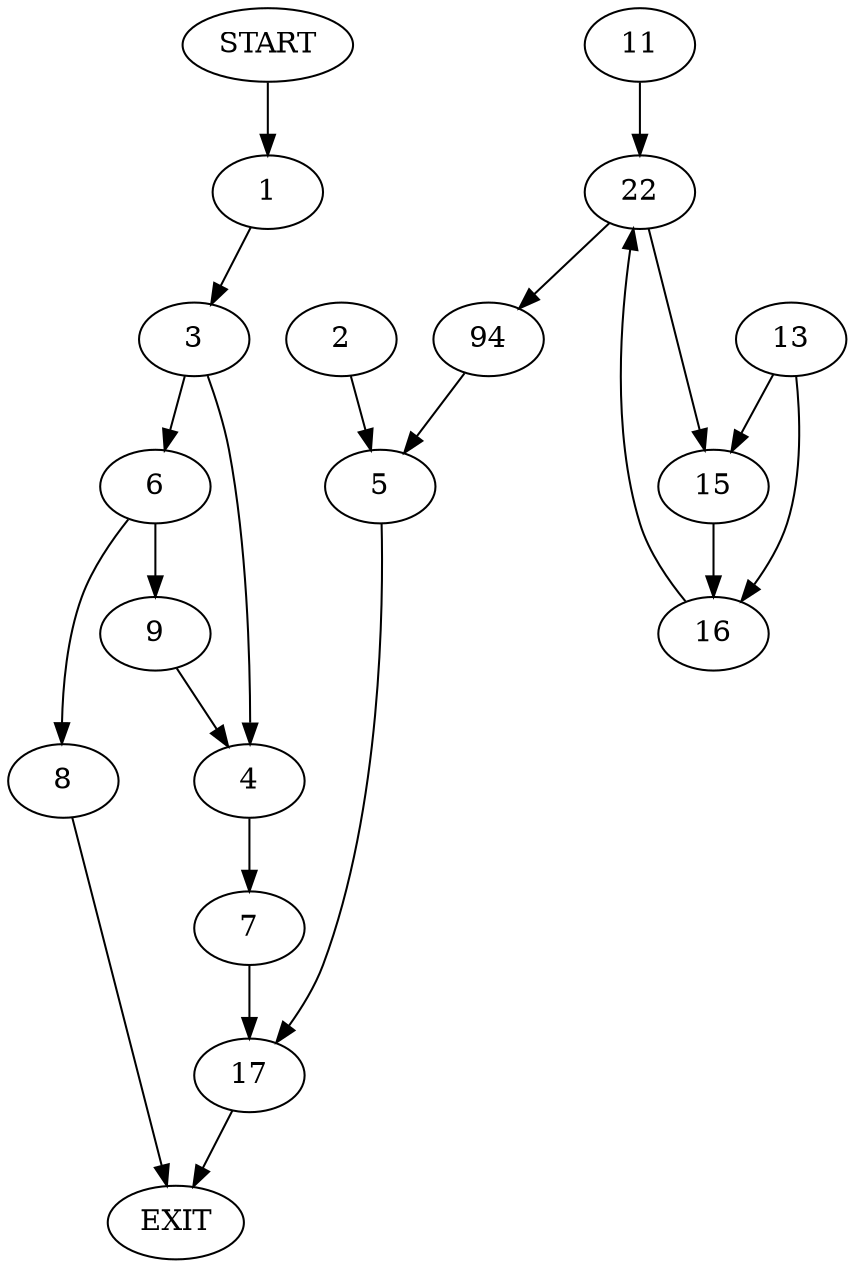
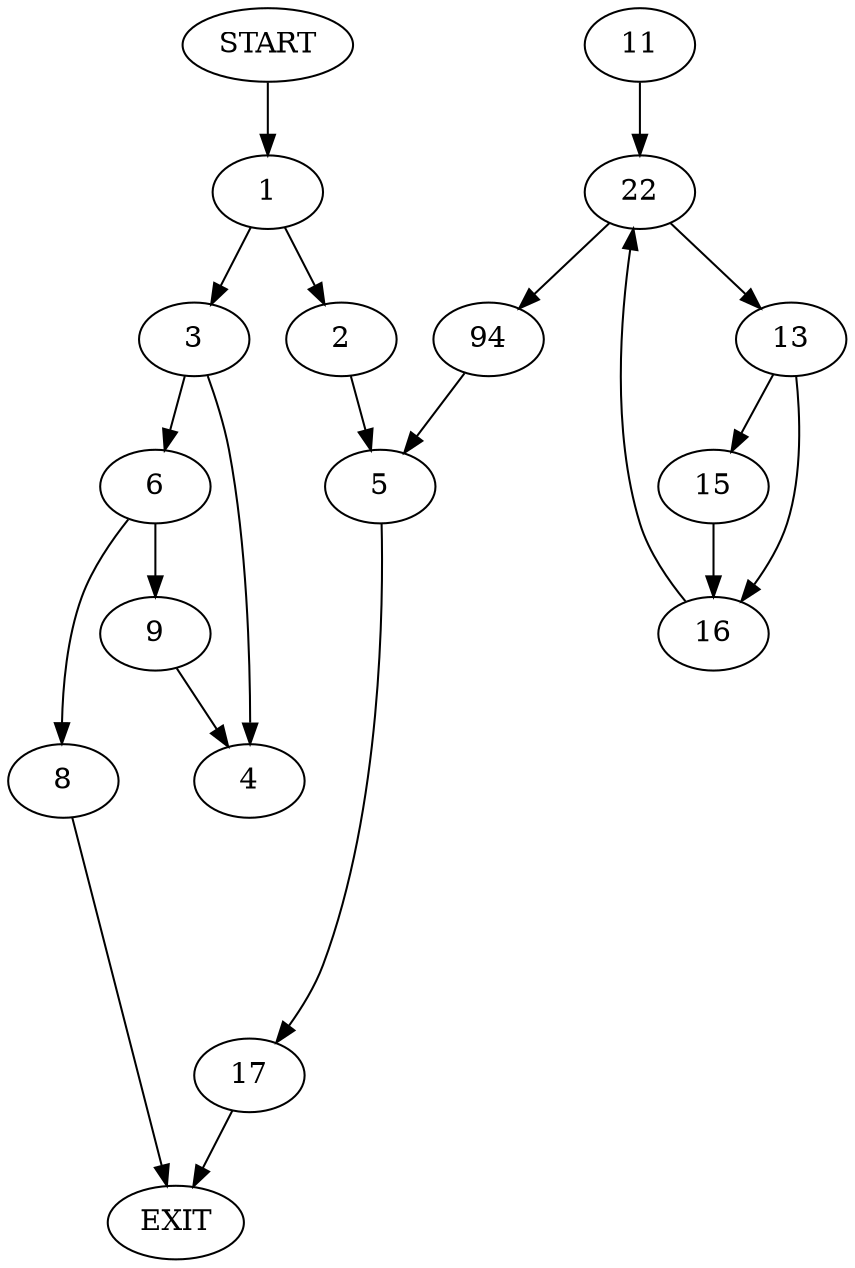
none -> (300, 257)
(674, 329) -> (708, 259)
(249, 928) -> none
